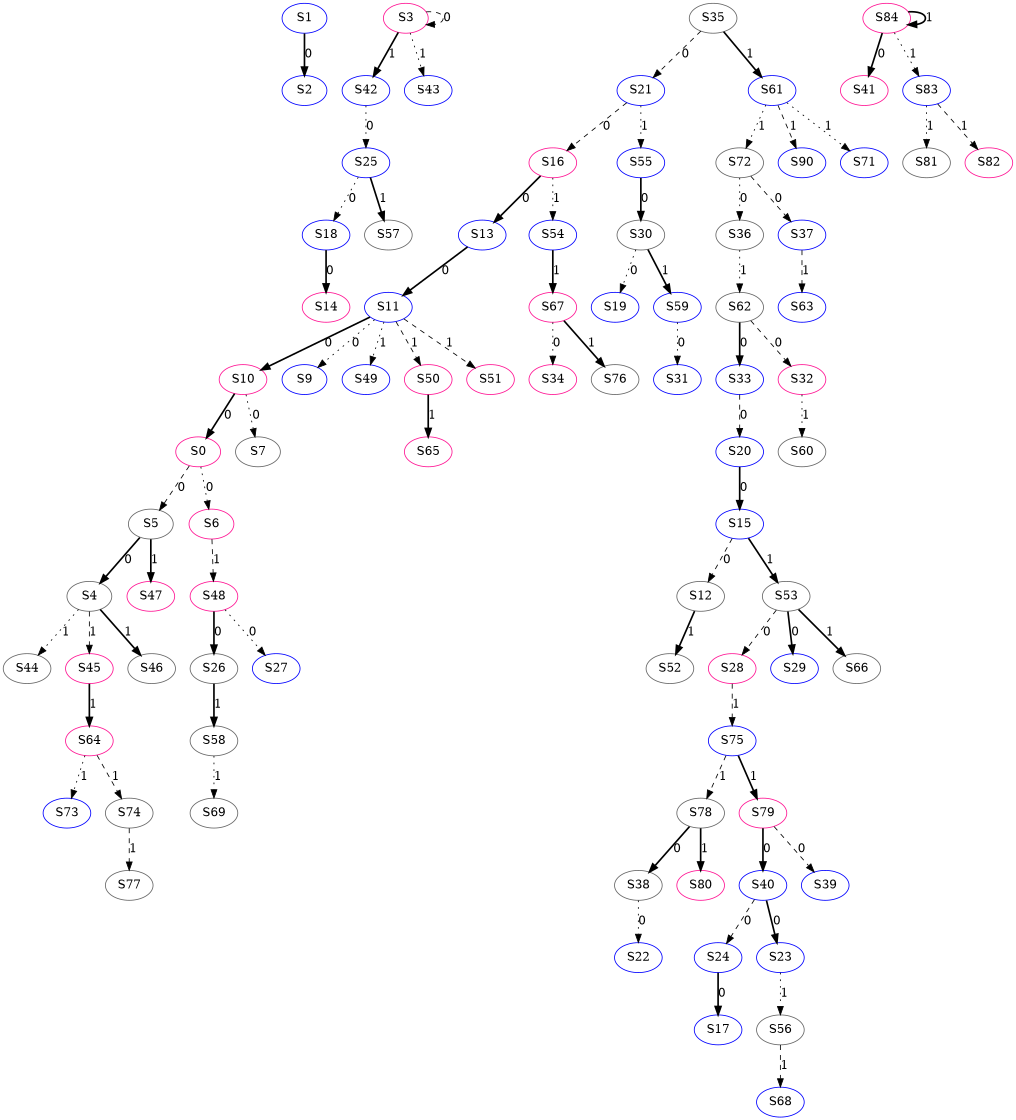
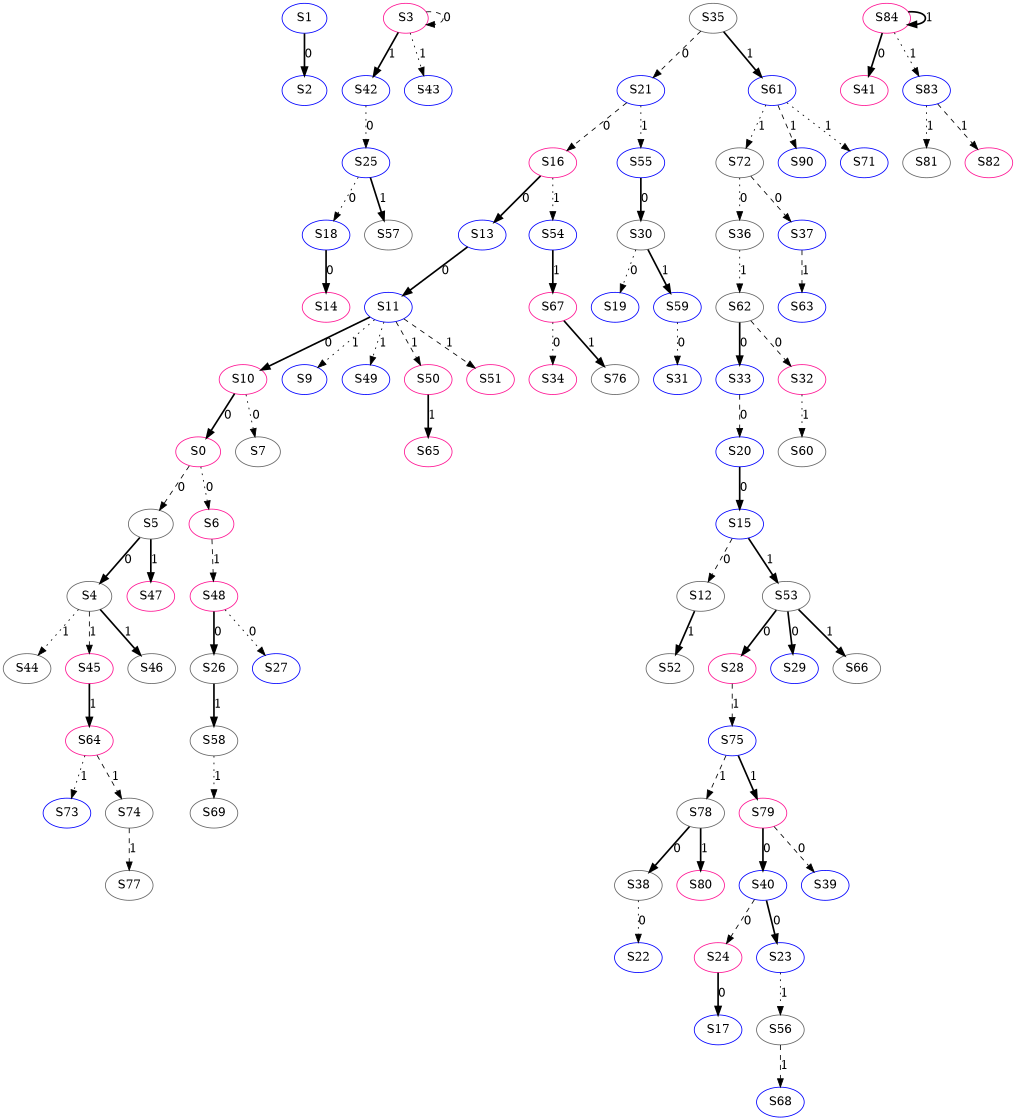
(356, 343) -> (356, 343)
(762, 629) -> (762, 629)
(718, 958) -> (718, 958)
